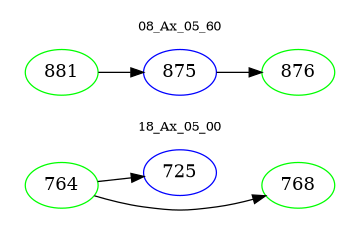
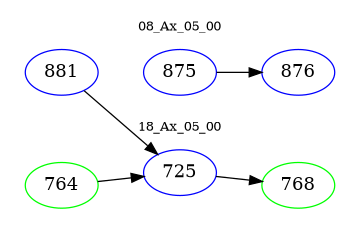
(180, 27) -> (180, 27)
(62, 72) -> (62, 72)
(115, 72) -> (122, 124)
(298, 72) -> (298, 72)
(174, 210) -> (233, 178)
